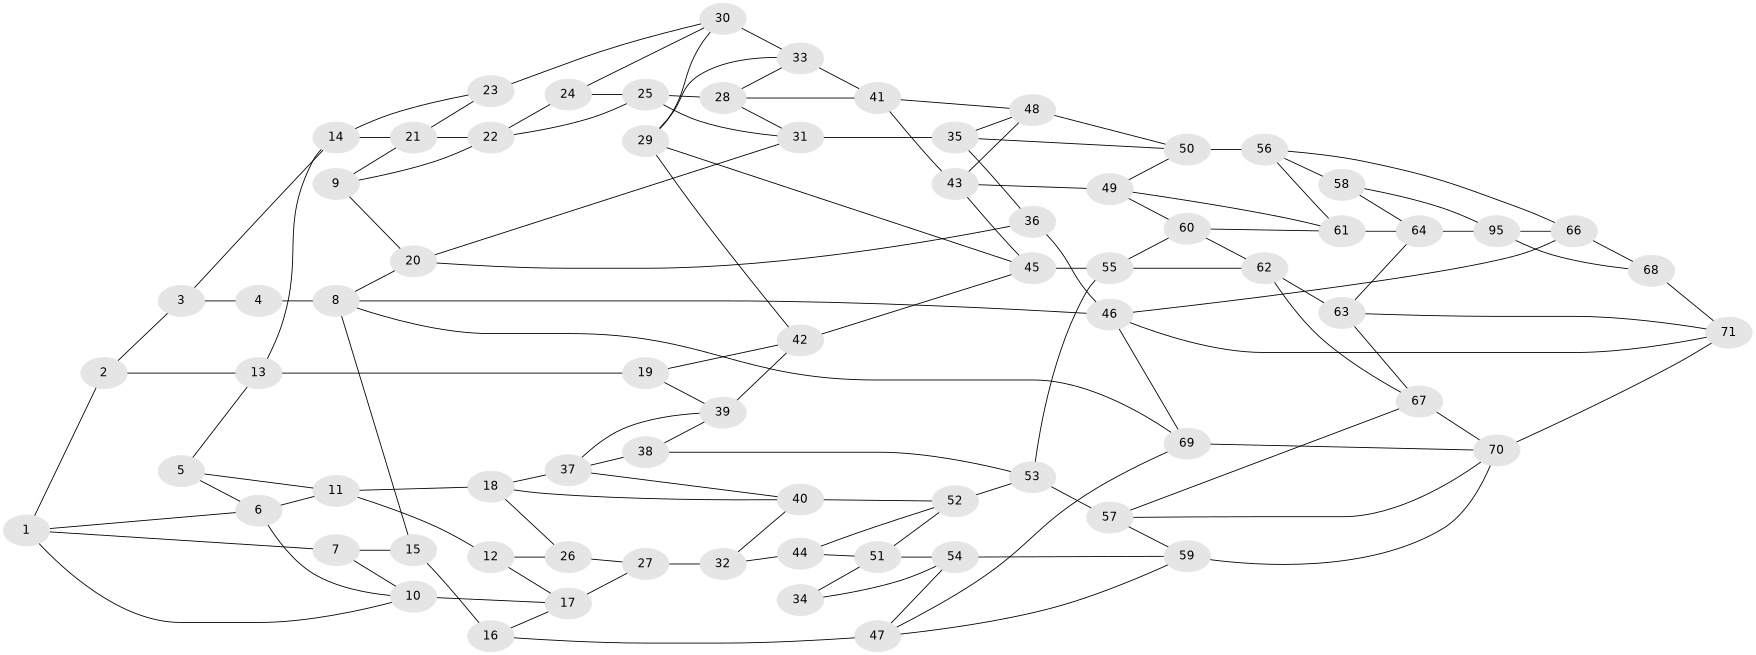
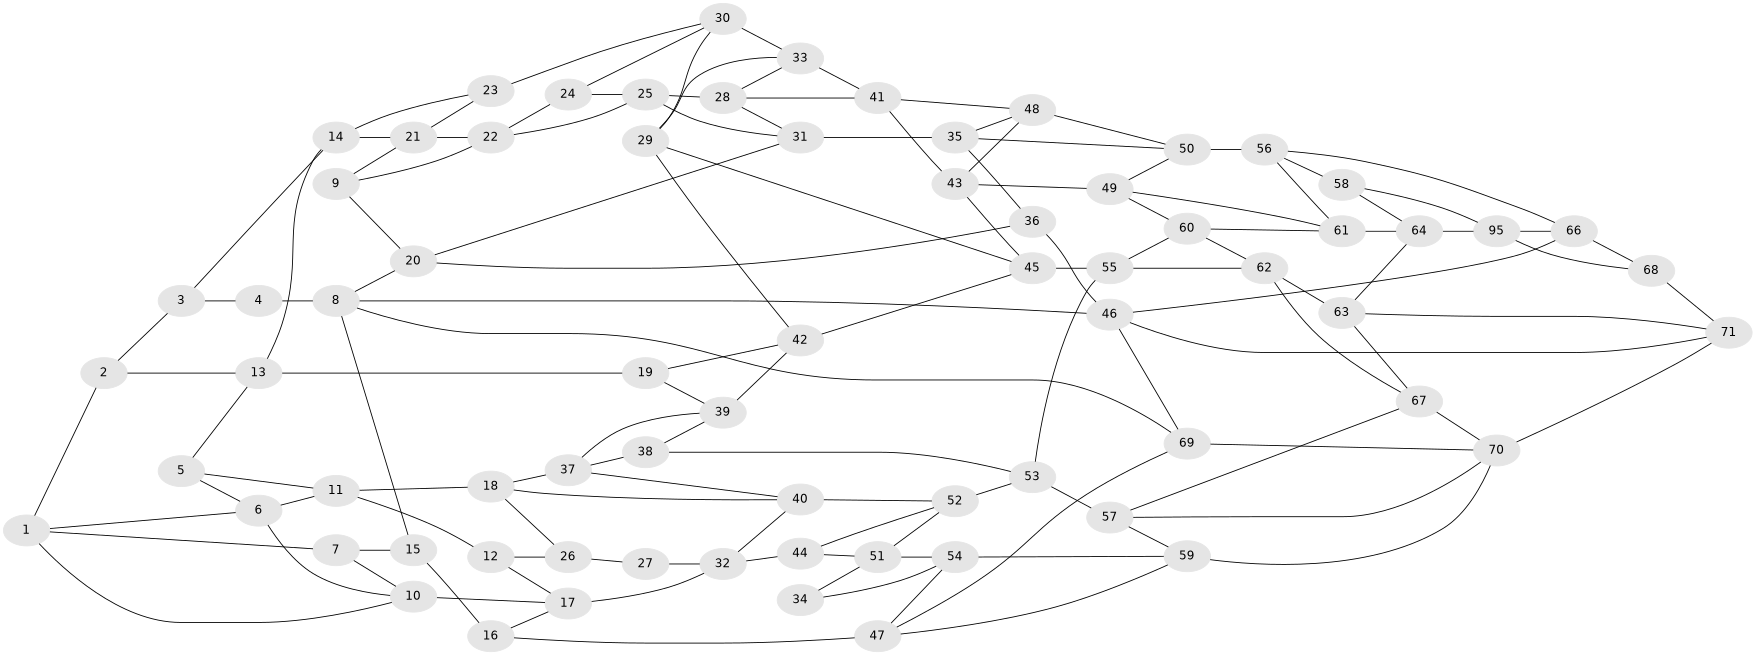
(607, 584) -> (649, 592)
